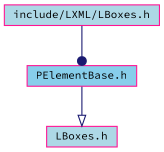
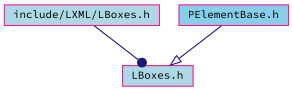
(82, 41) -> (116, 43)
